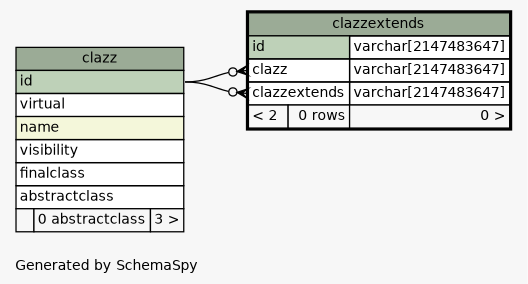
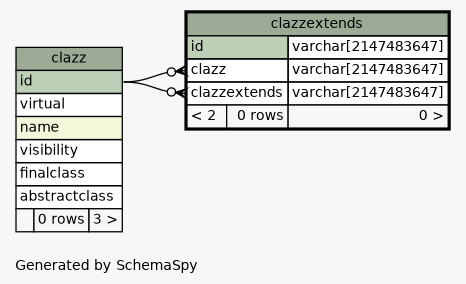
(92, 220) -> (61, 220)
